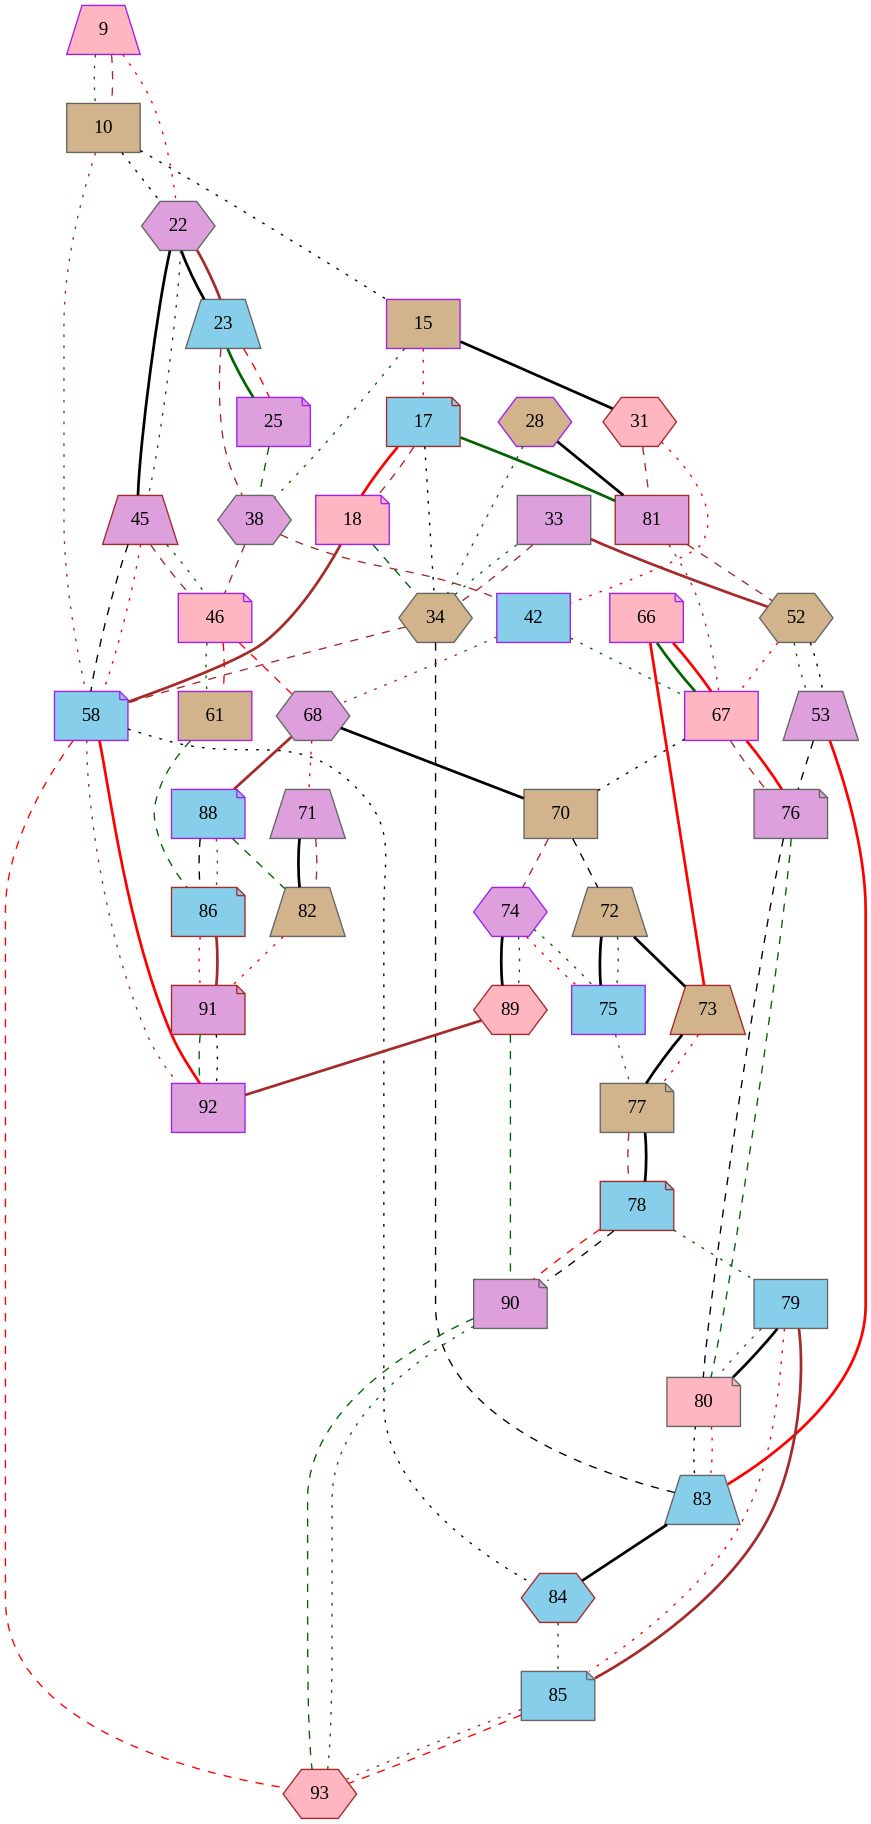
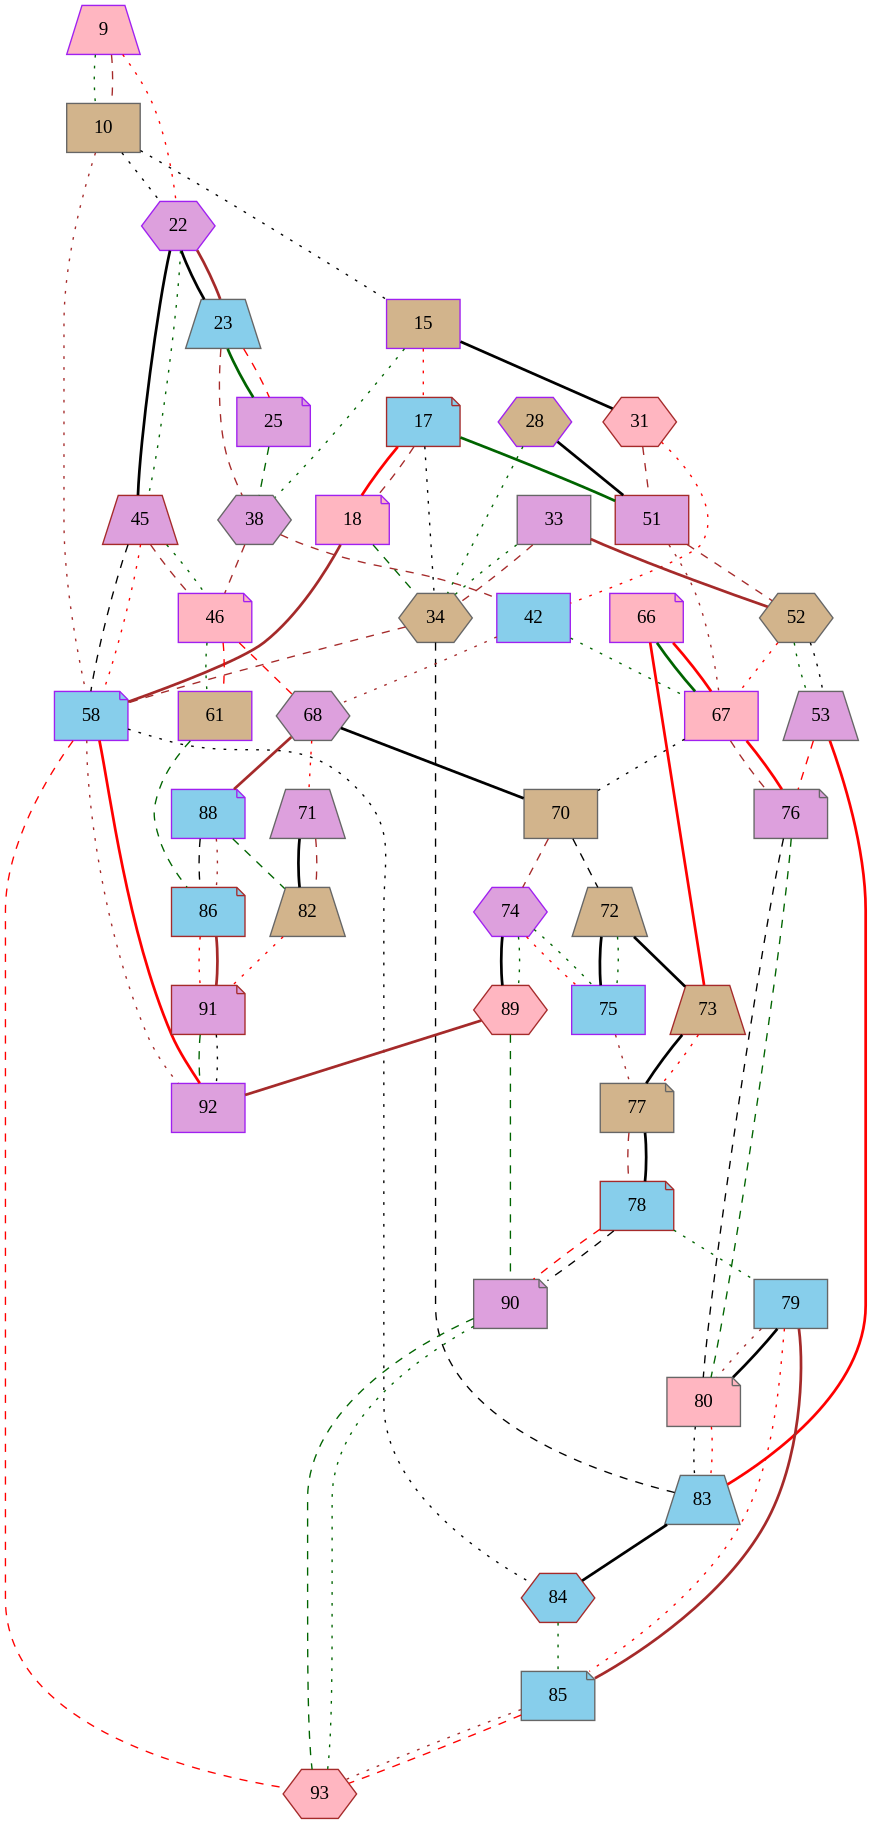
(178, 226) -> (178, 226)
(652, 520) -> (652, 520)
(806, 765) -> (806, 765)
